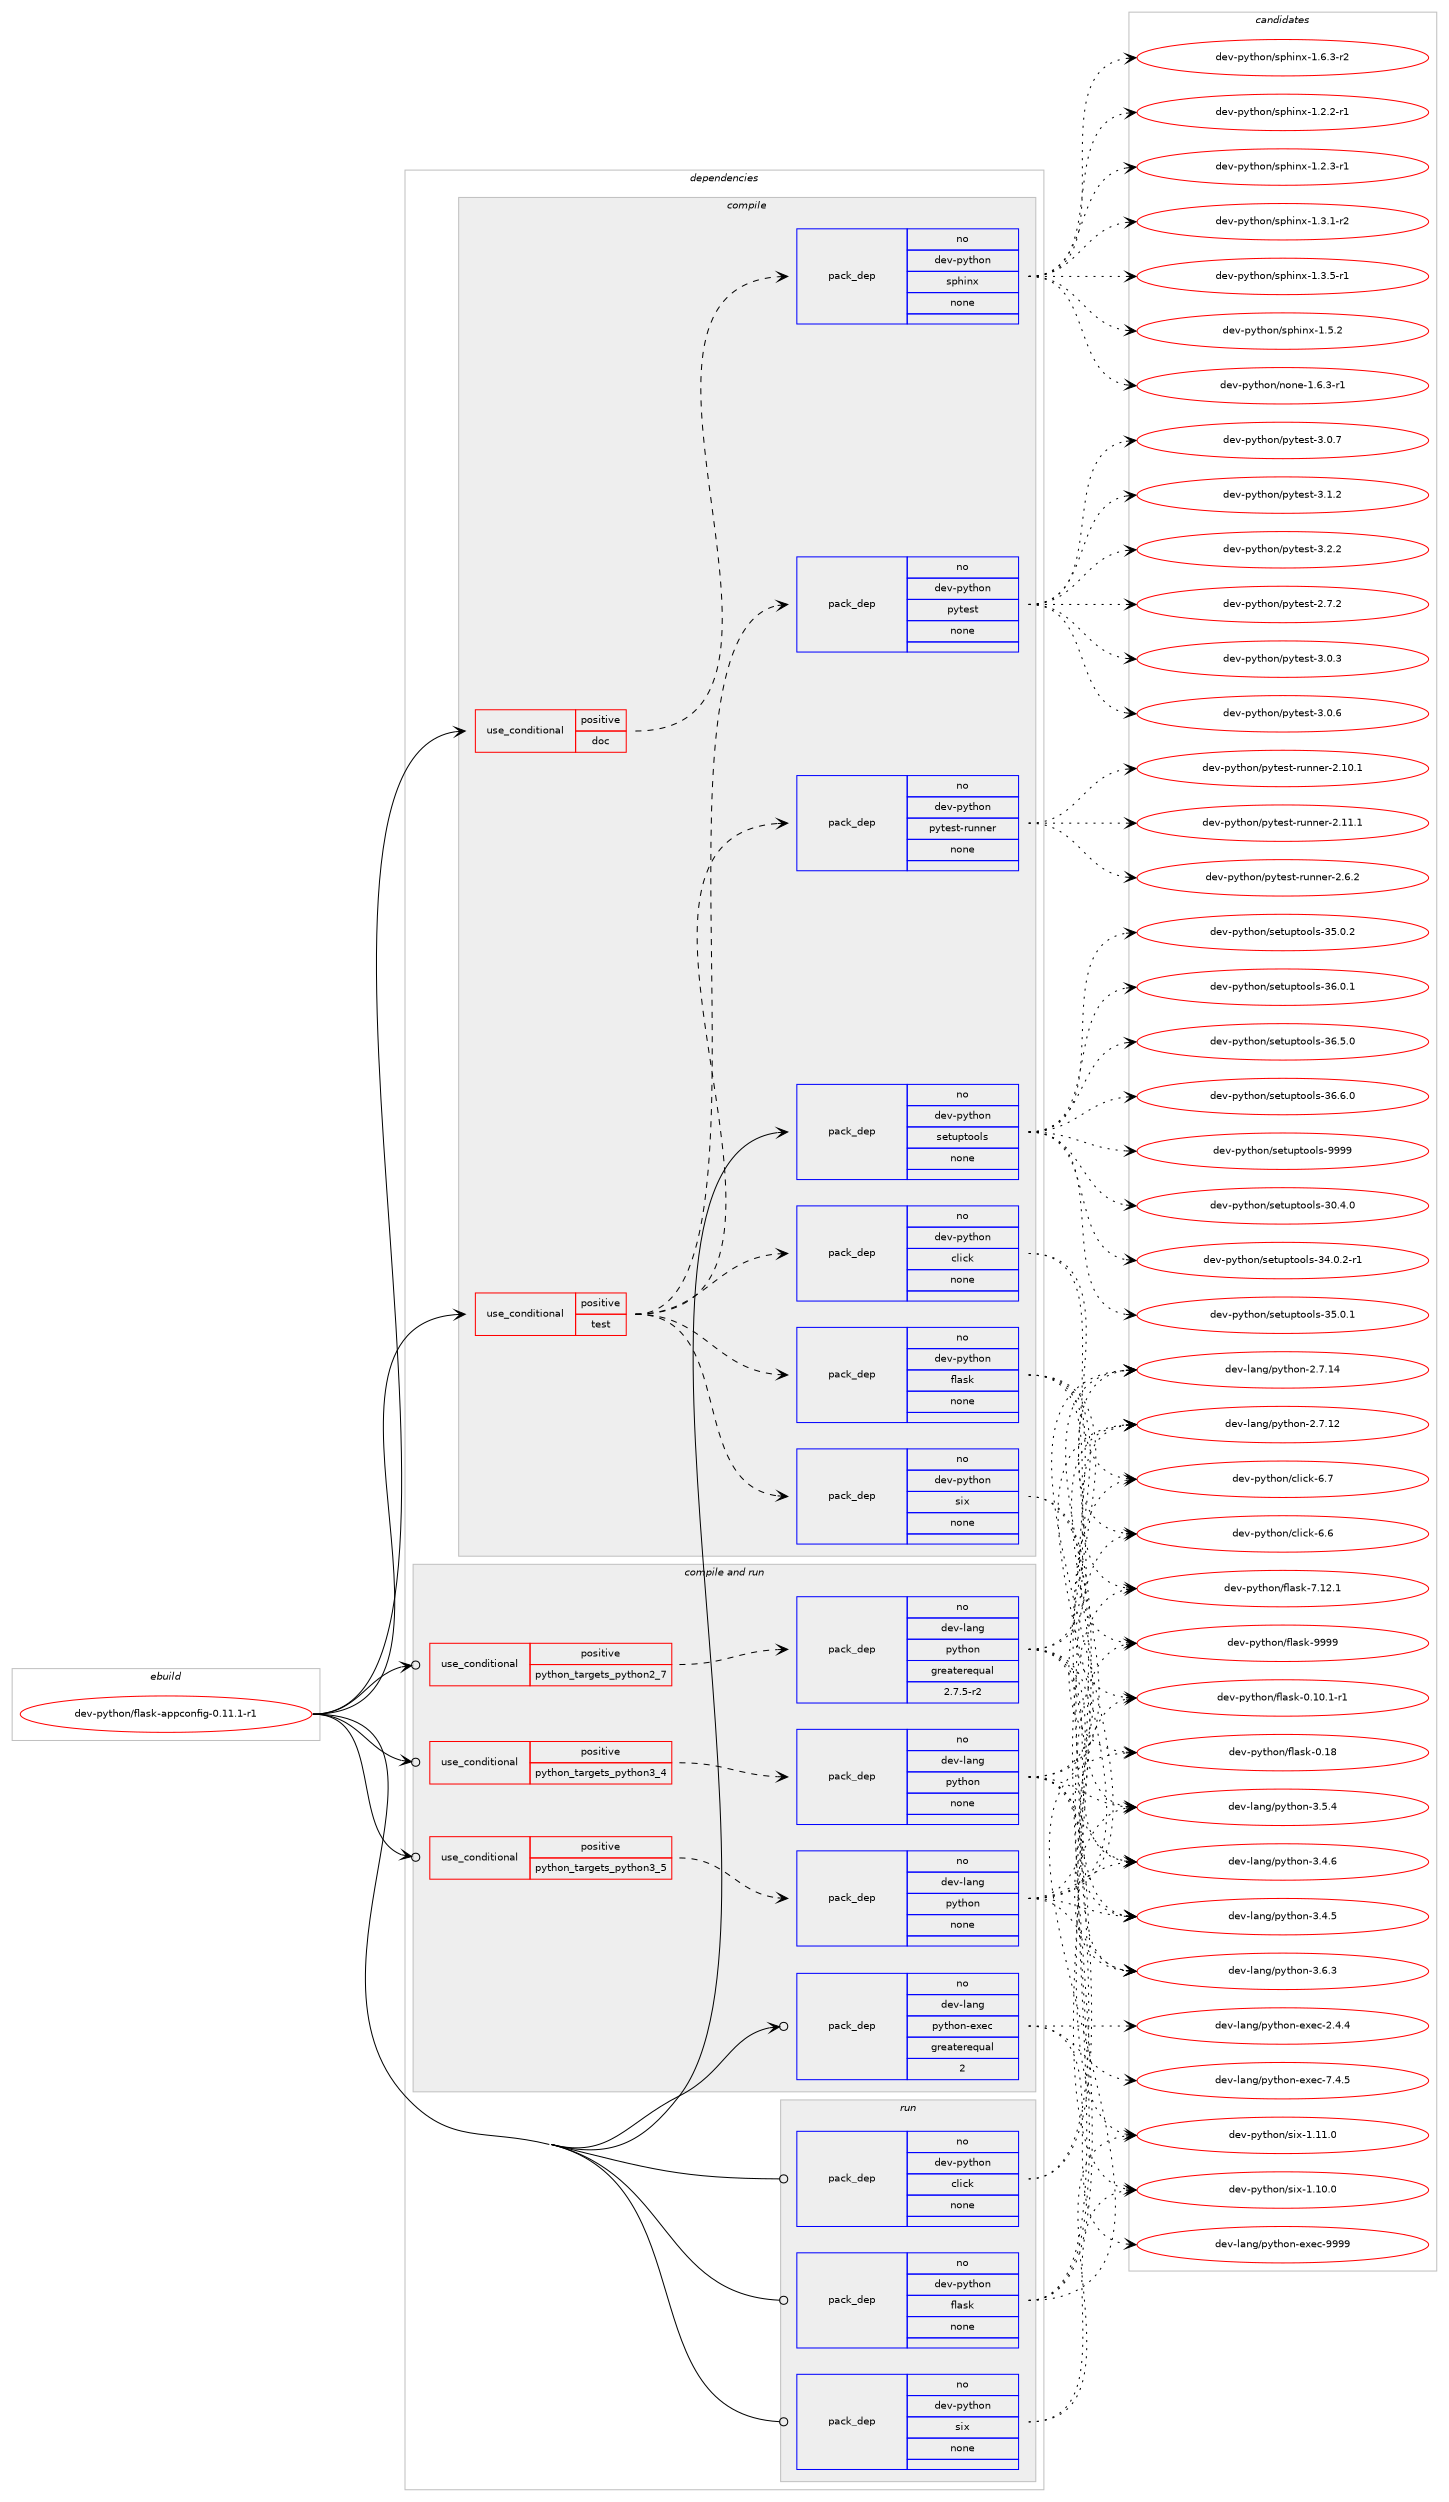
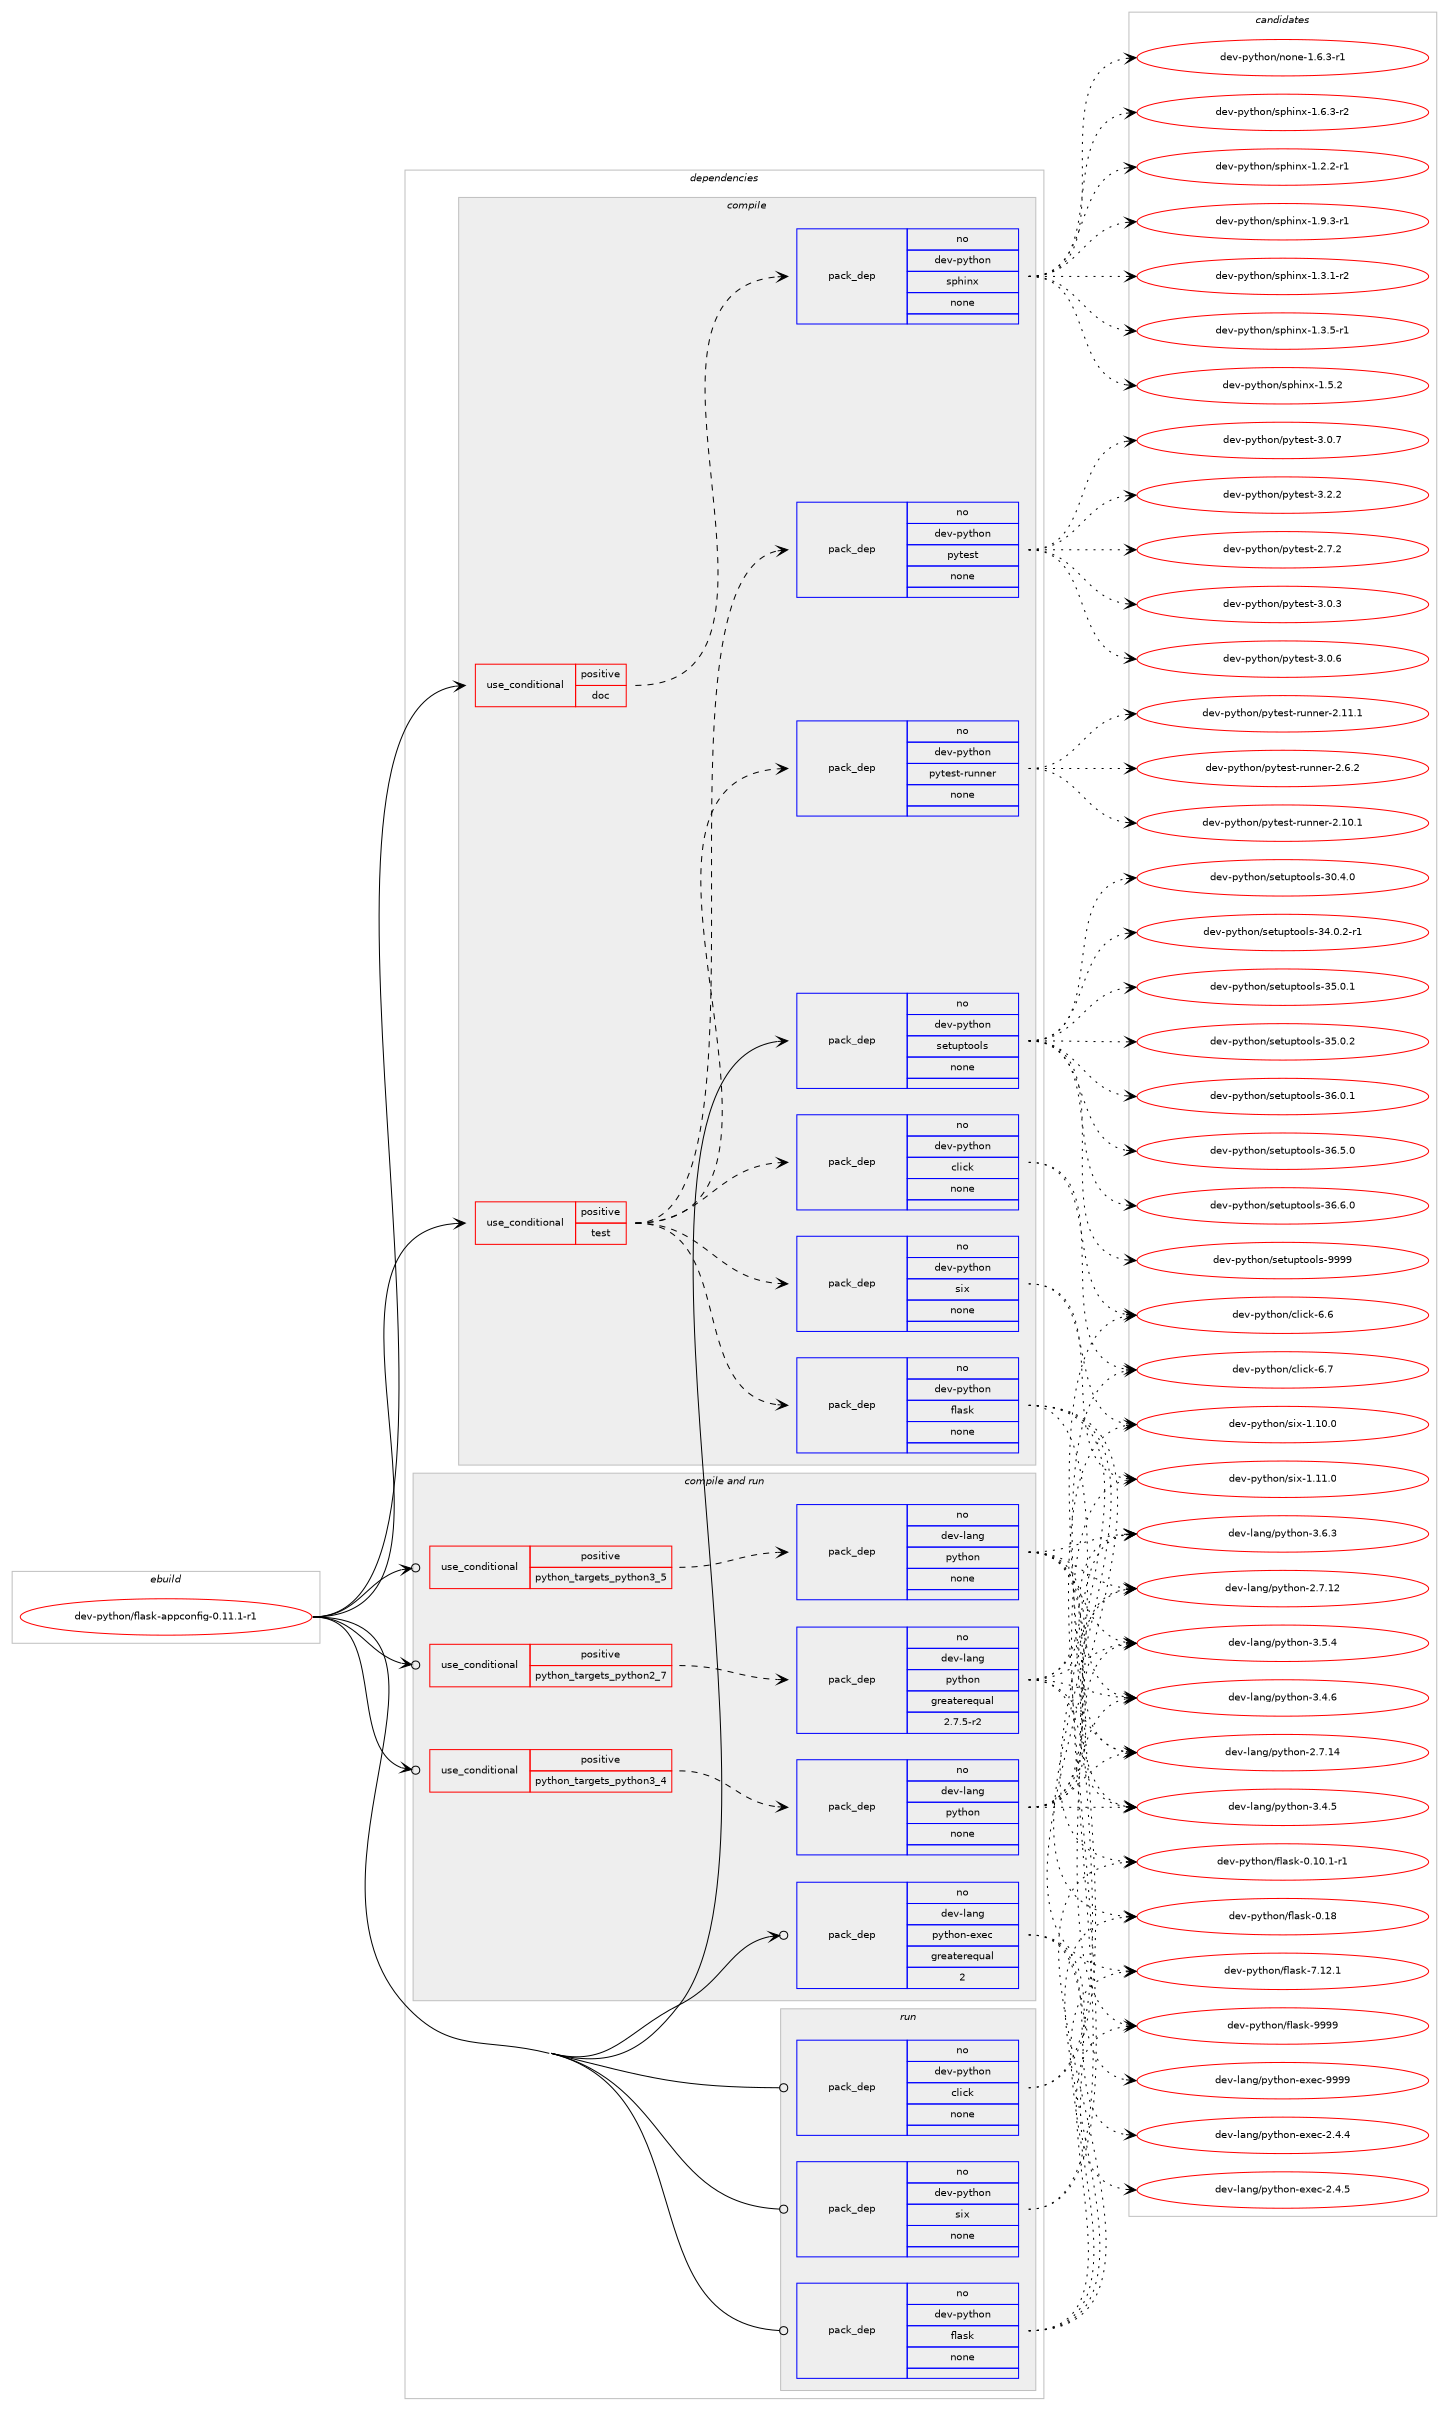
(1283, 167) -> (1283, 222)
(1283, 495) -> none
(1283, 2081) -> (1283, 2190)
